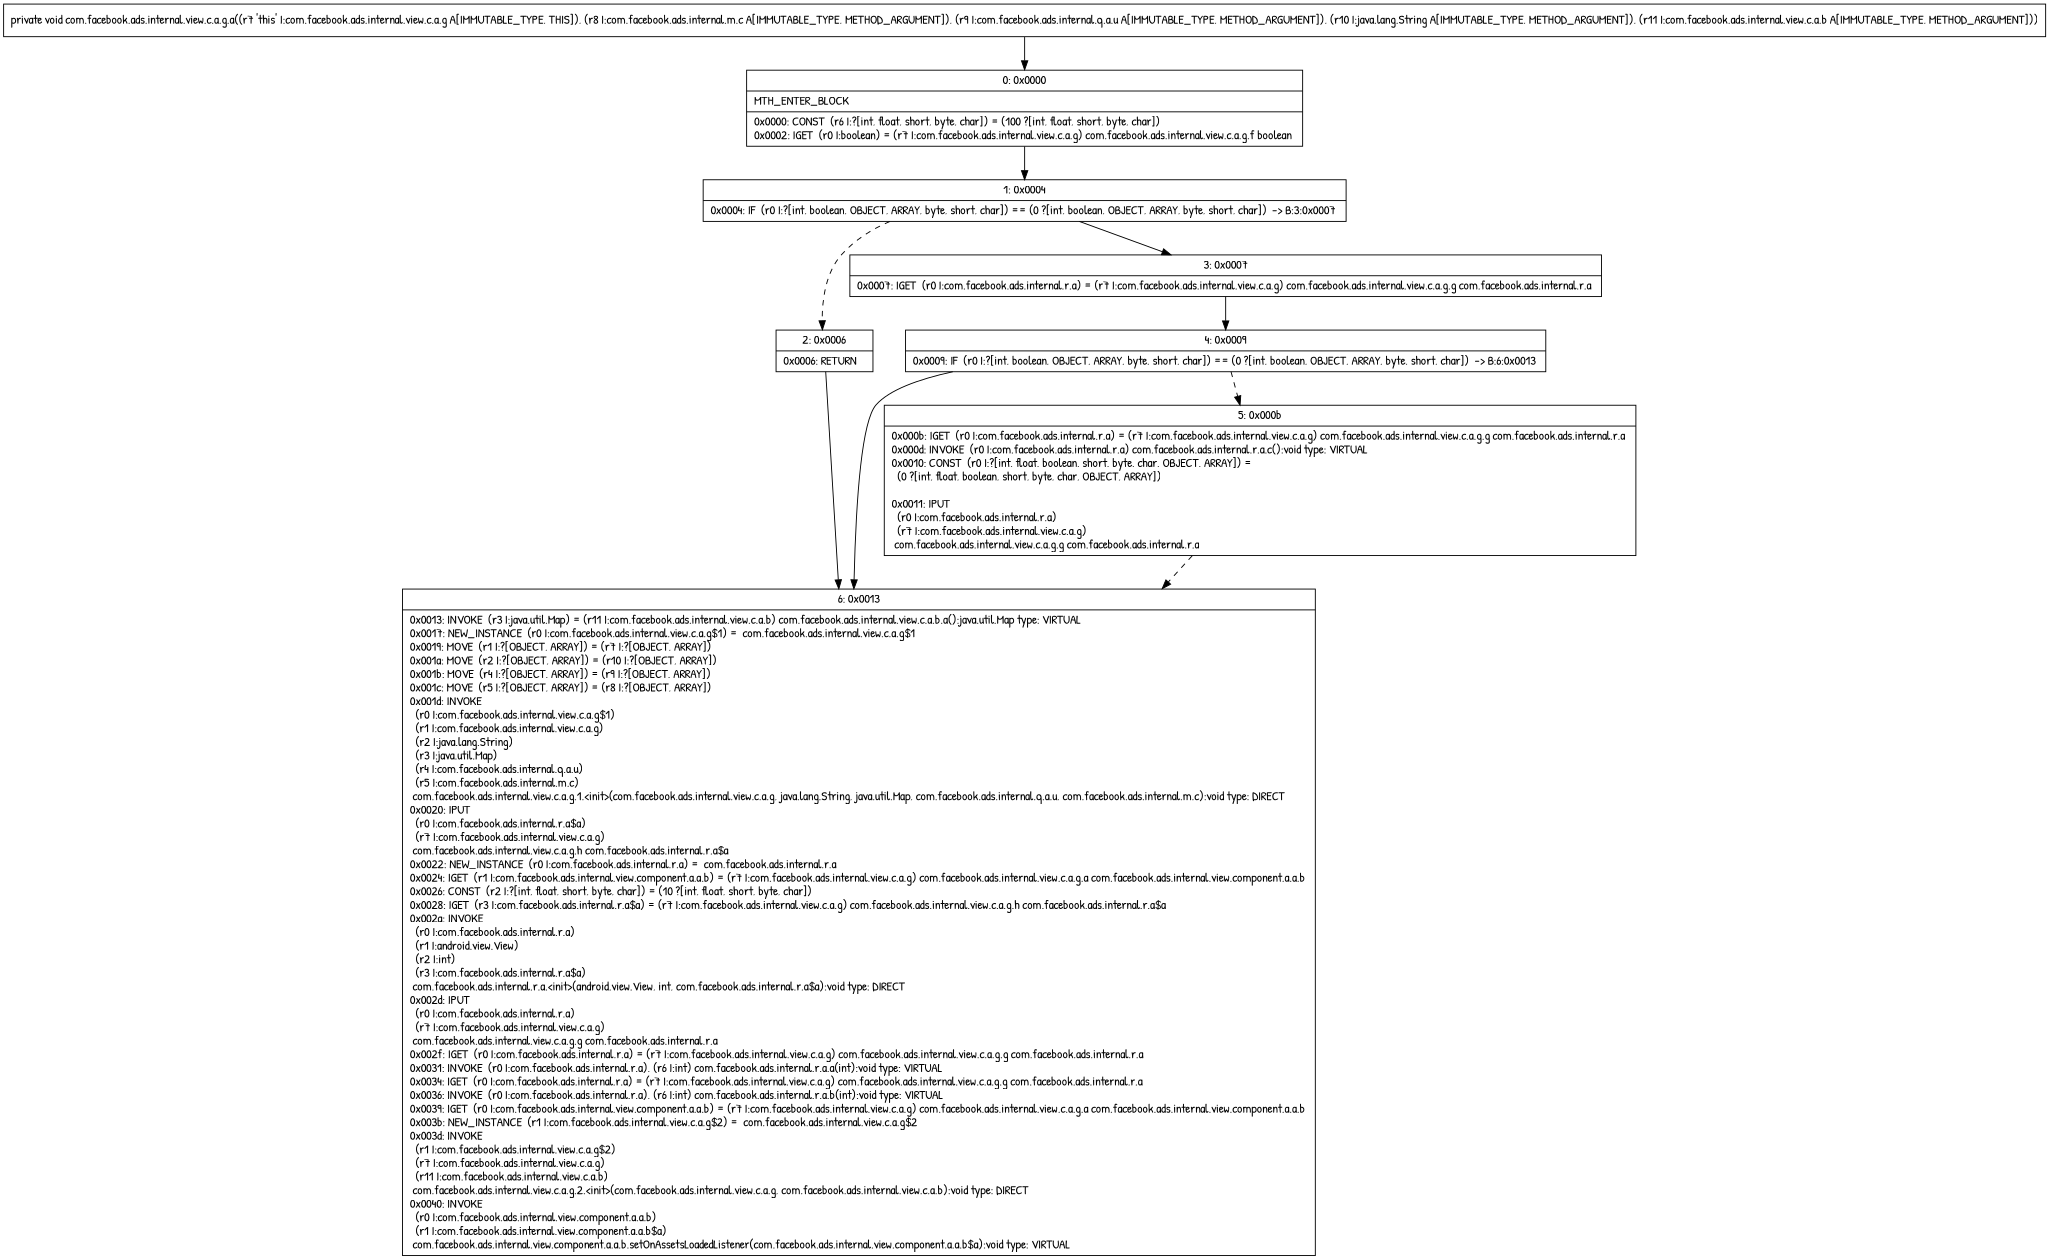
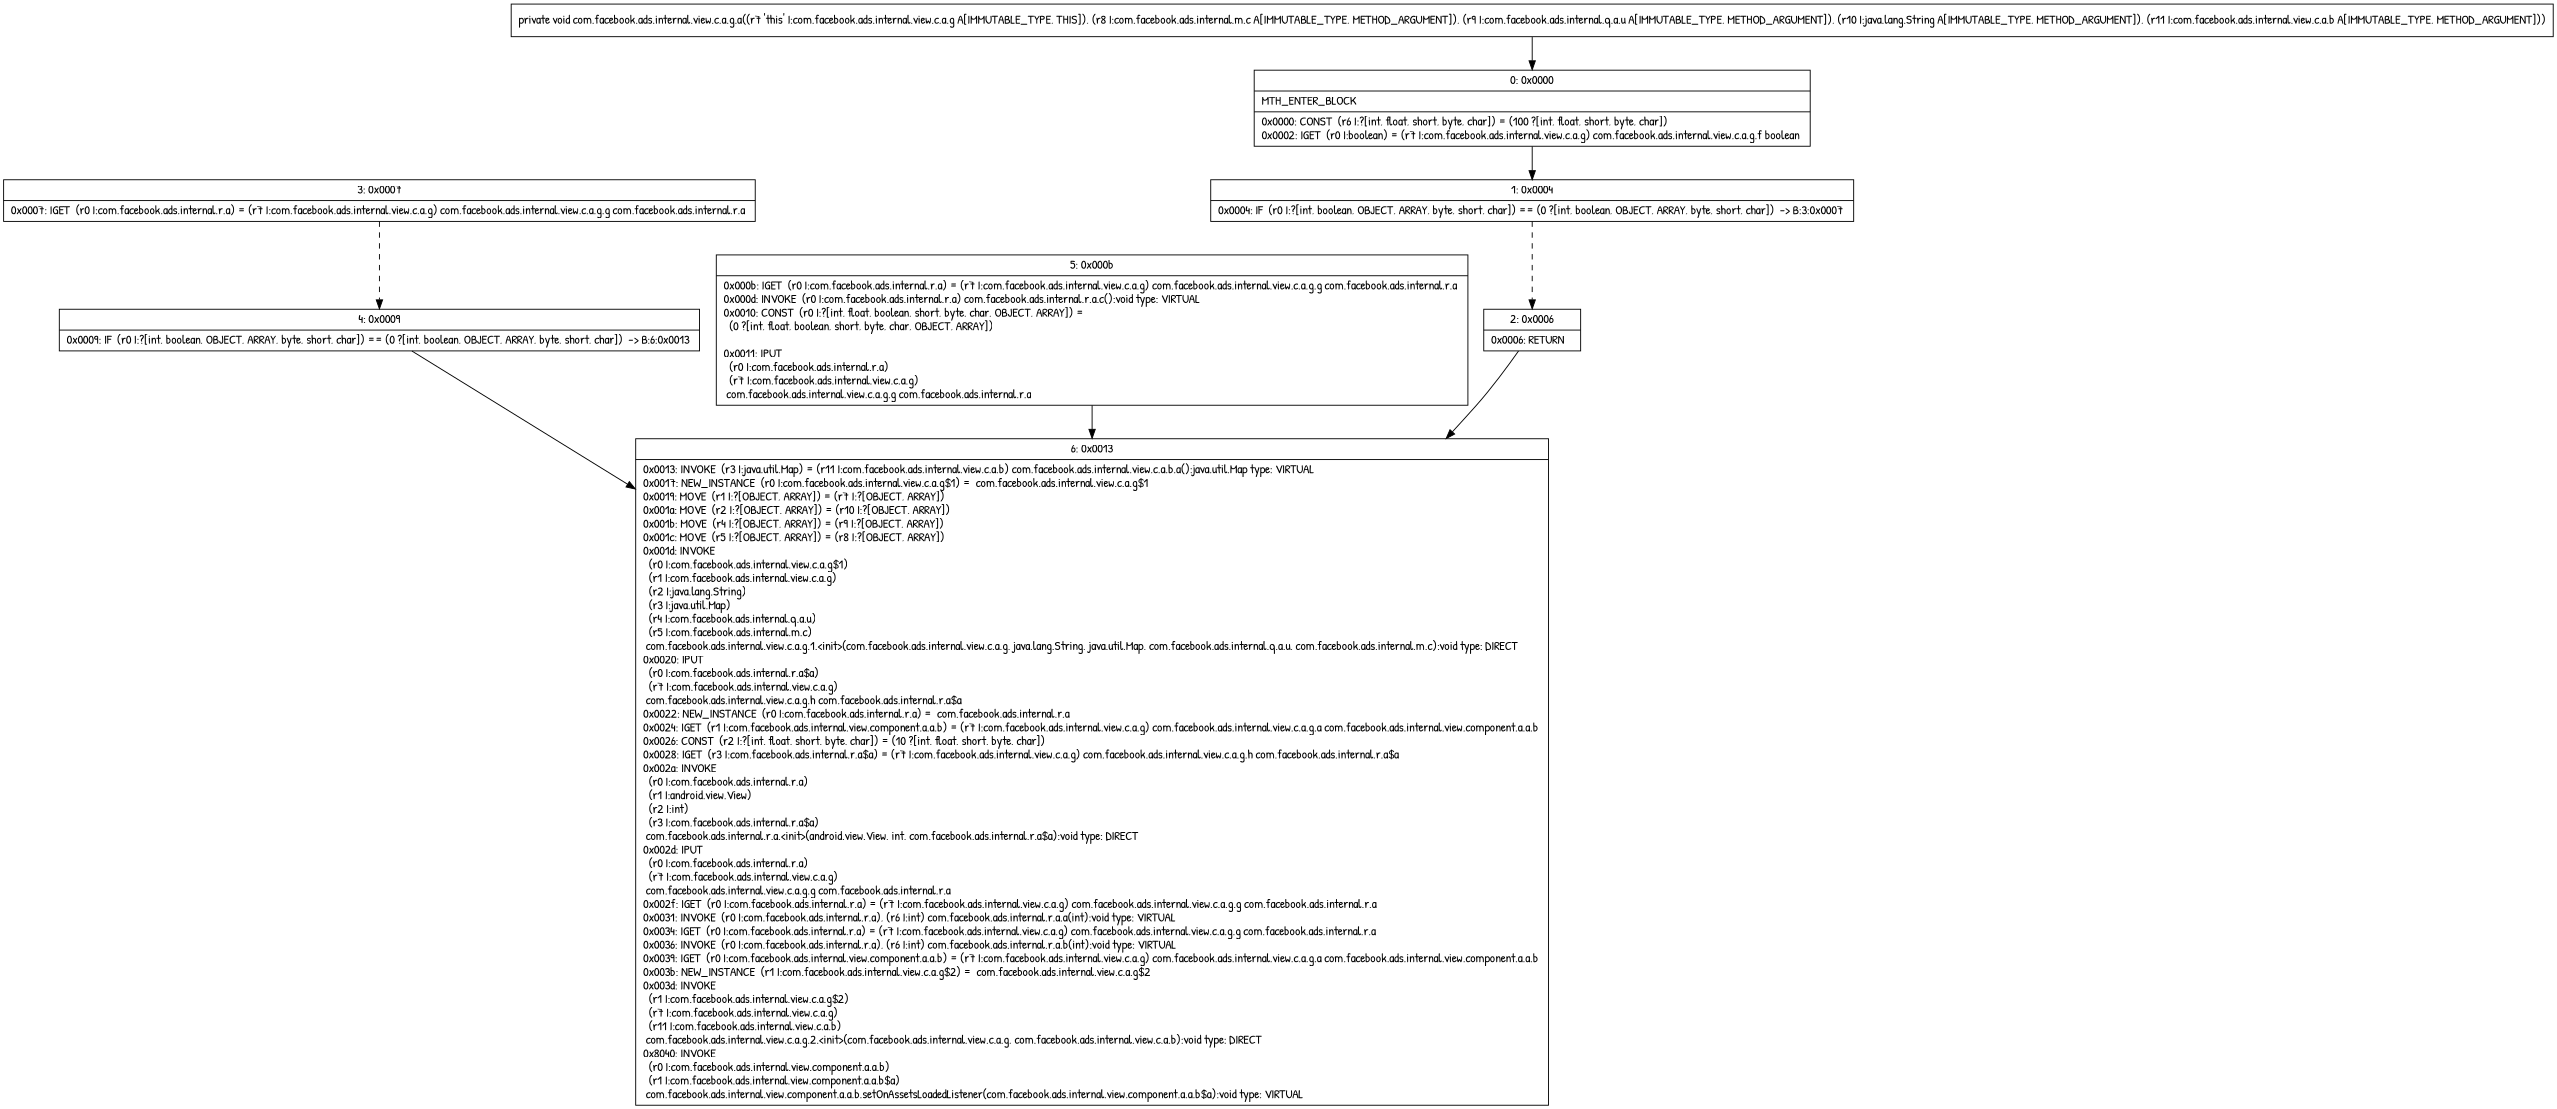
(1121, 237) -> none
(1226, 309) -> (379, 261)
(1234, 384) -> none
(1180, 569) -> (1092, 417)
(449, 1204) -> (682, 1054)
